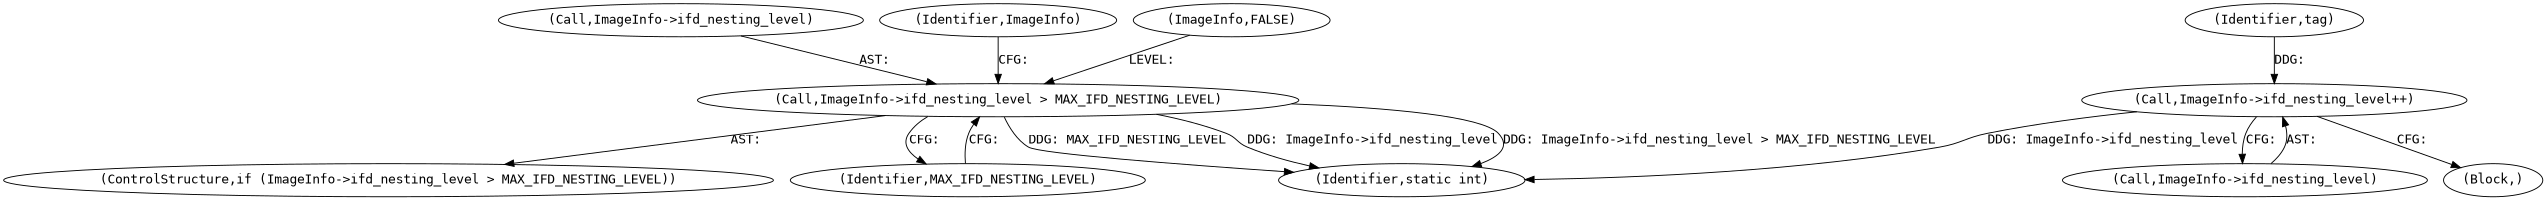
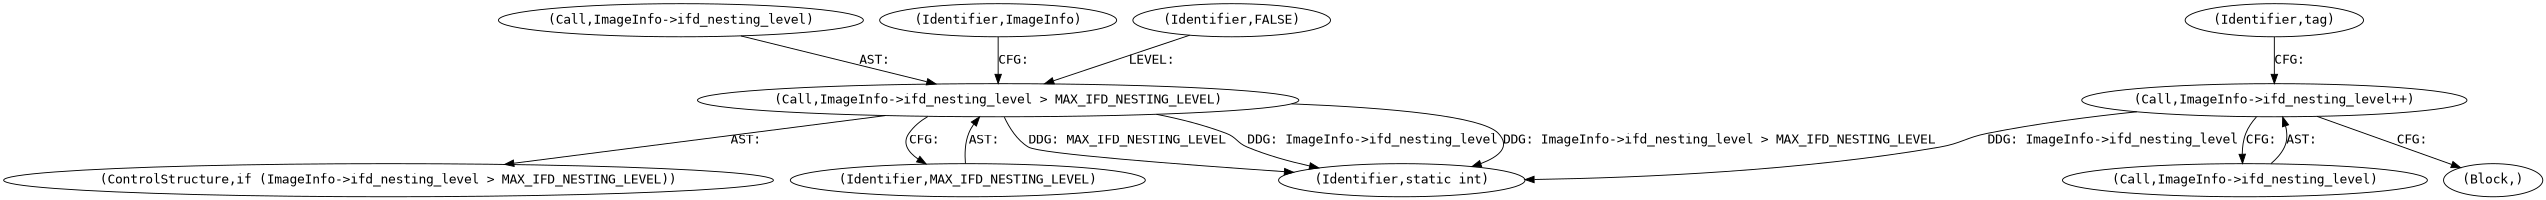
(1232, 20) -> (1232, 20)
(2294, 60) -> (2294, 60)
(988, 140) -> (988, 140)
